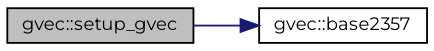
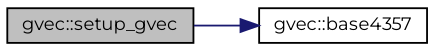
(343, 26) -> (343, 26)
